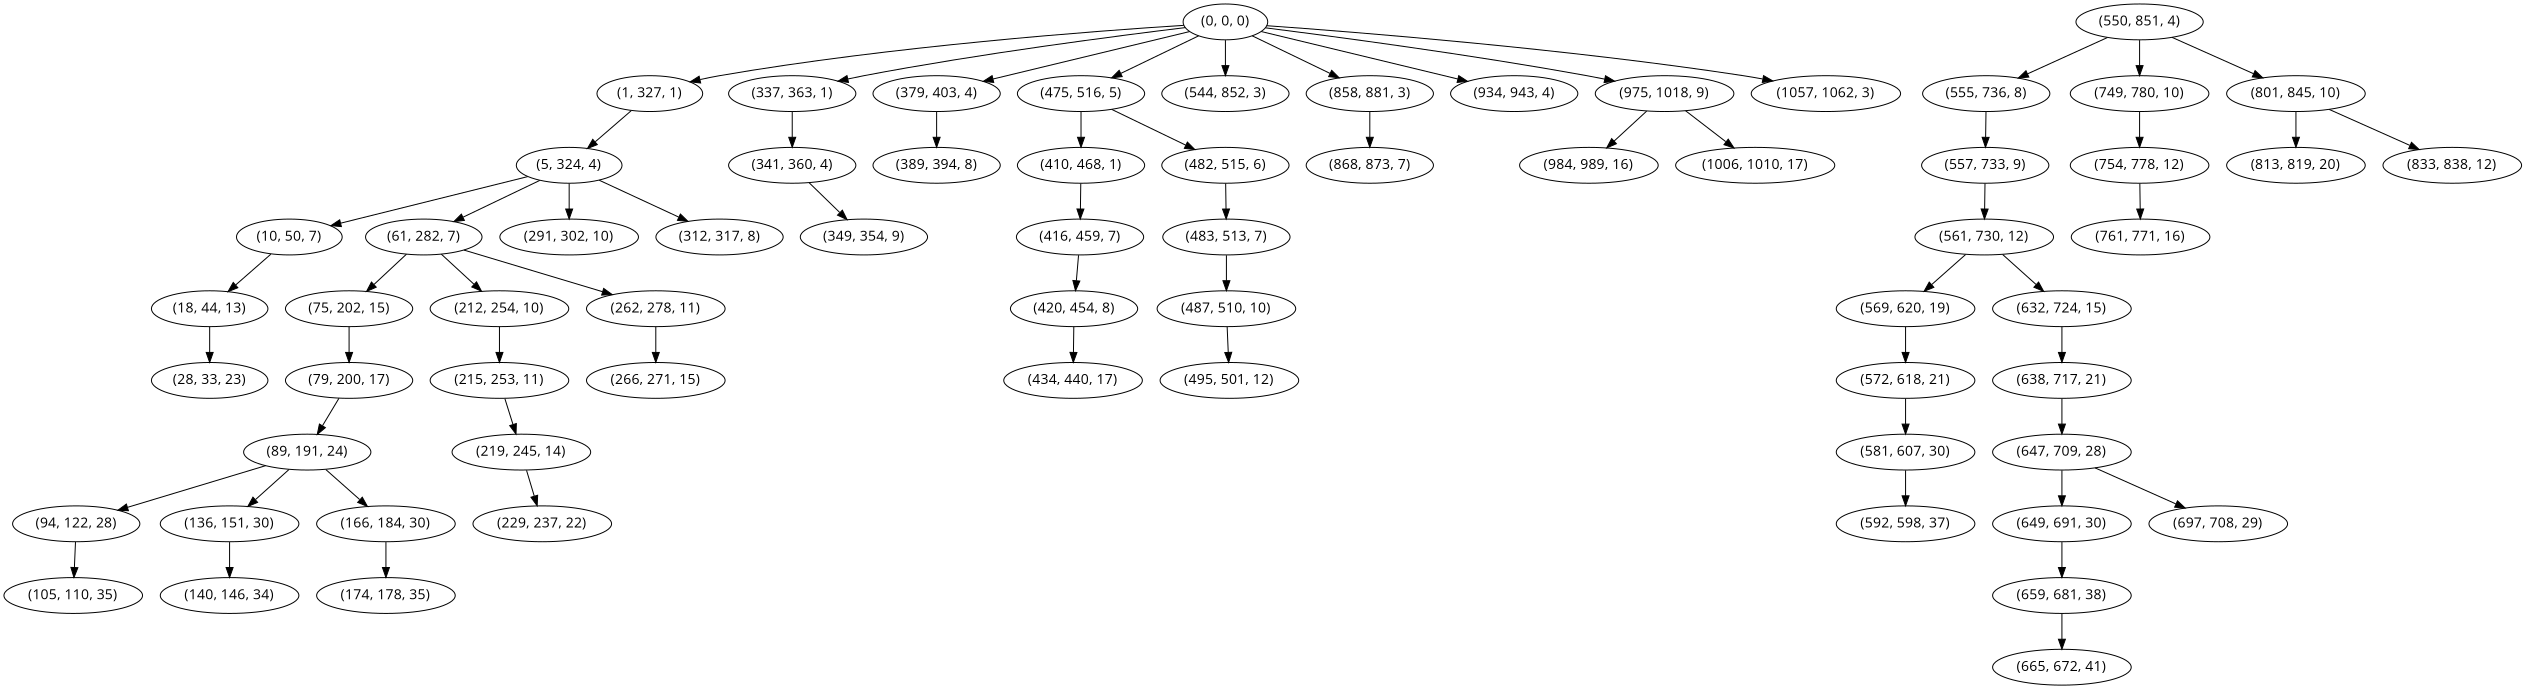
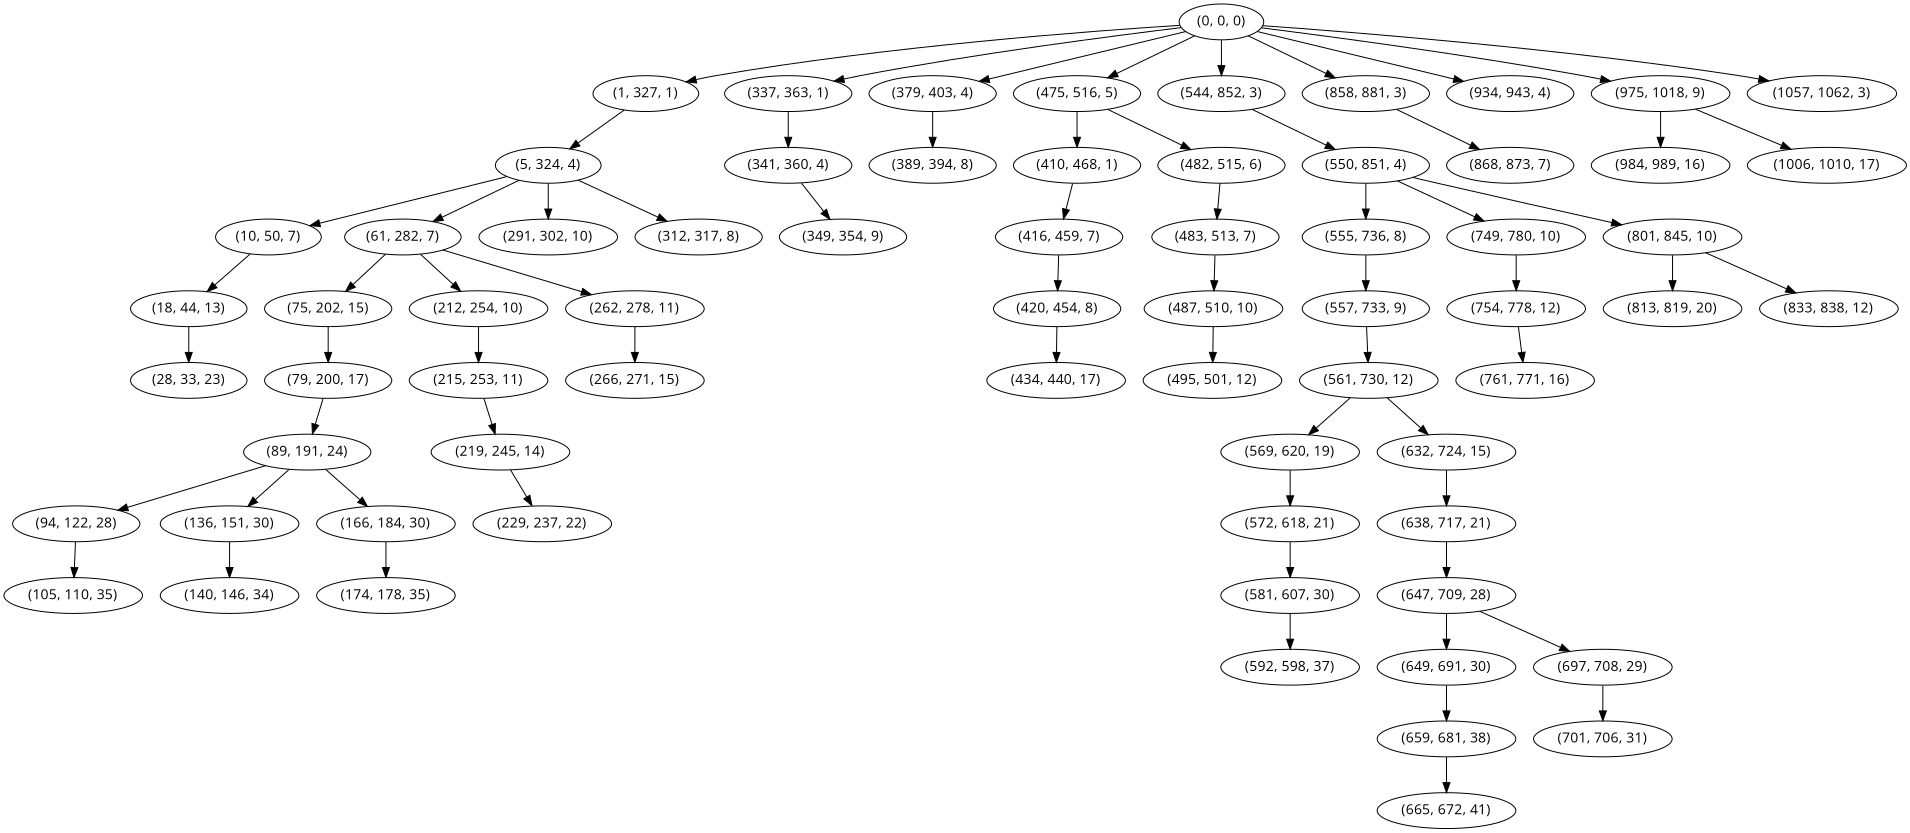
none -> (1289, 127)
none -> (1603, 739)
